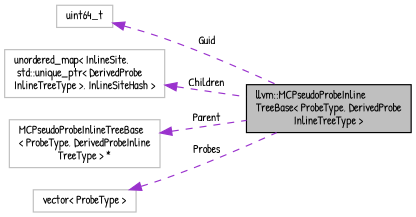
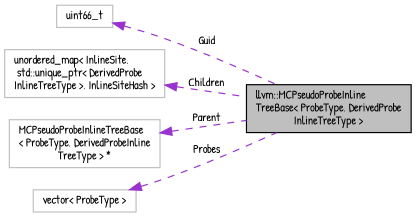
(85, 16) -> (85, 16)
